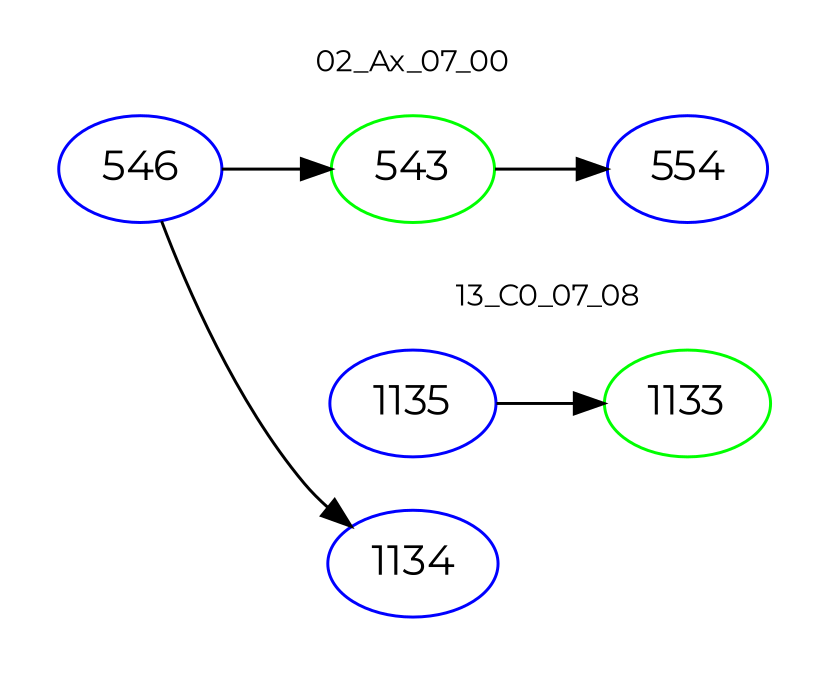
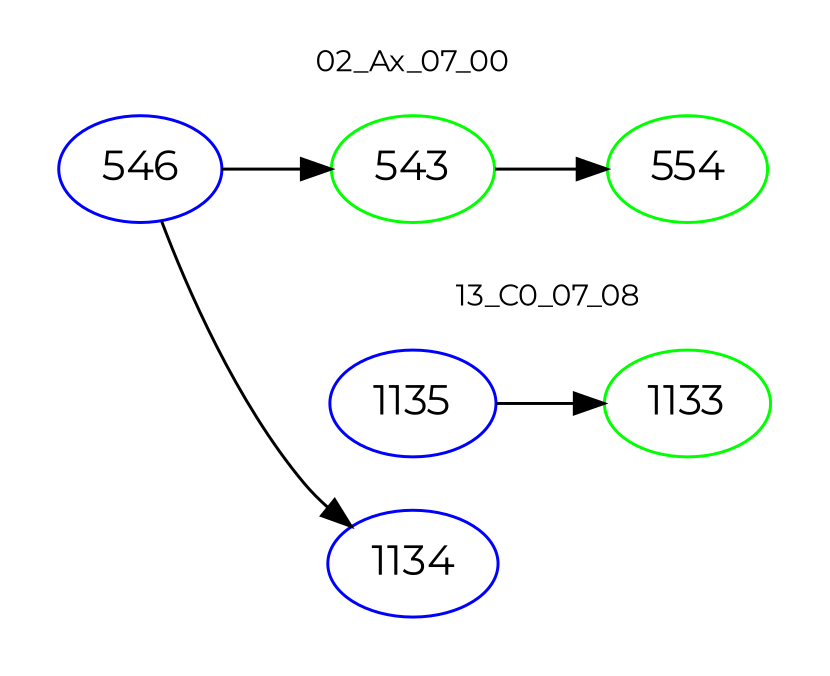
(687, 169) -> (687, 169)
